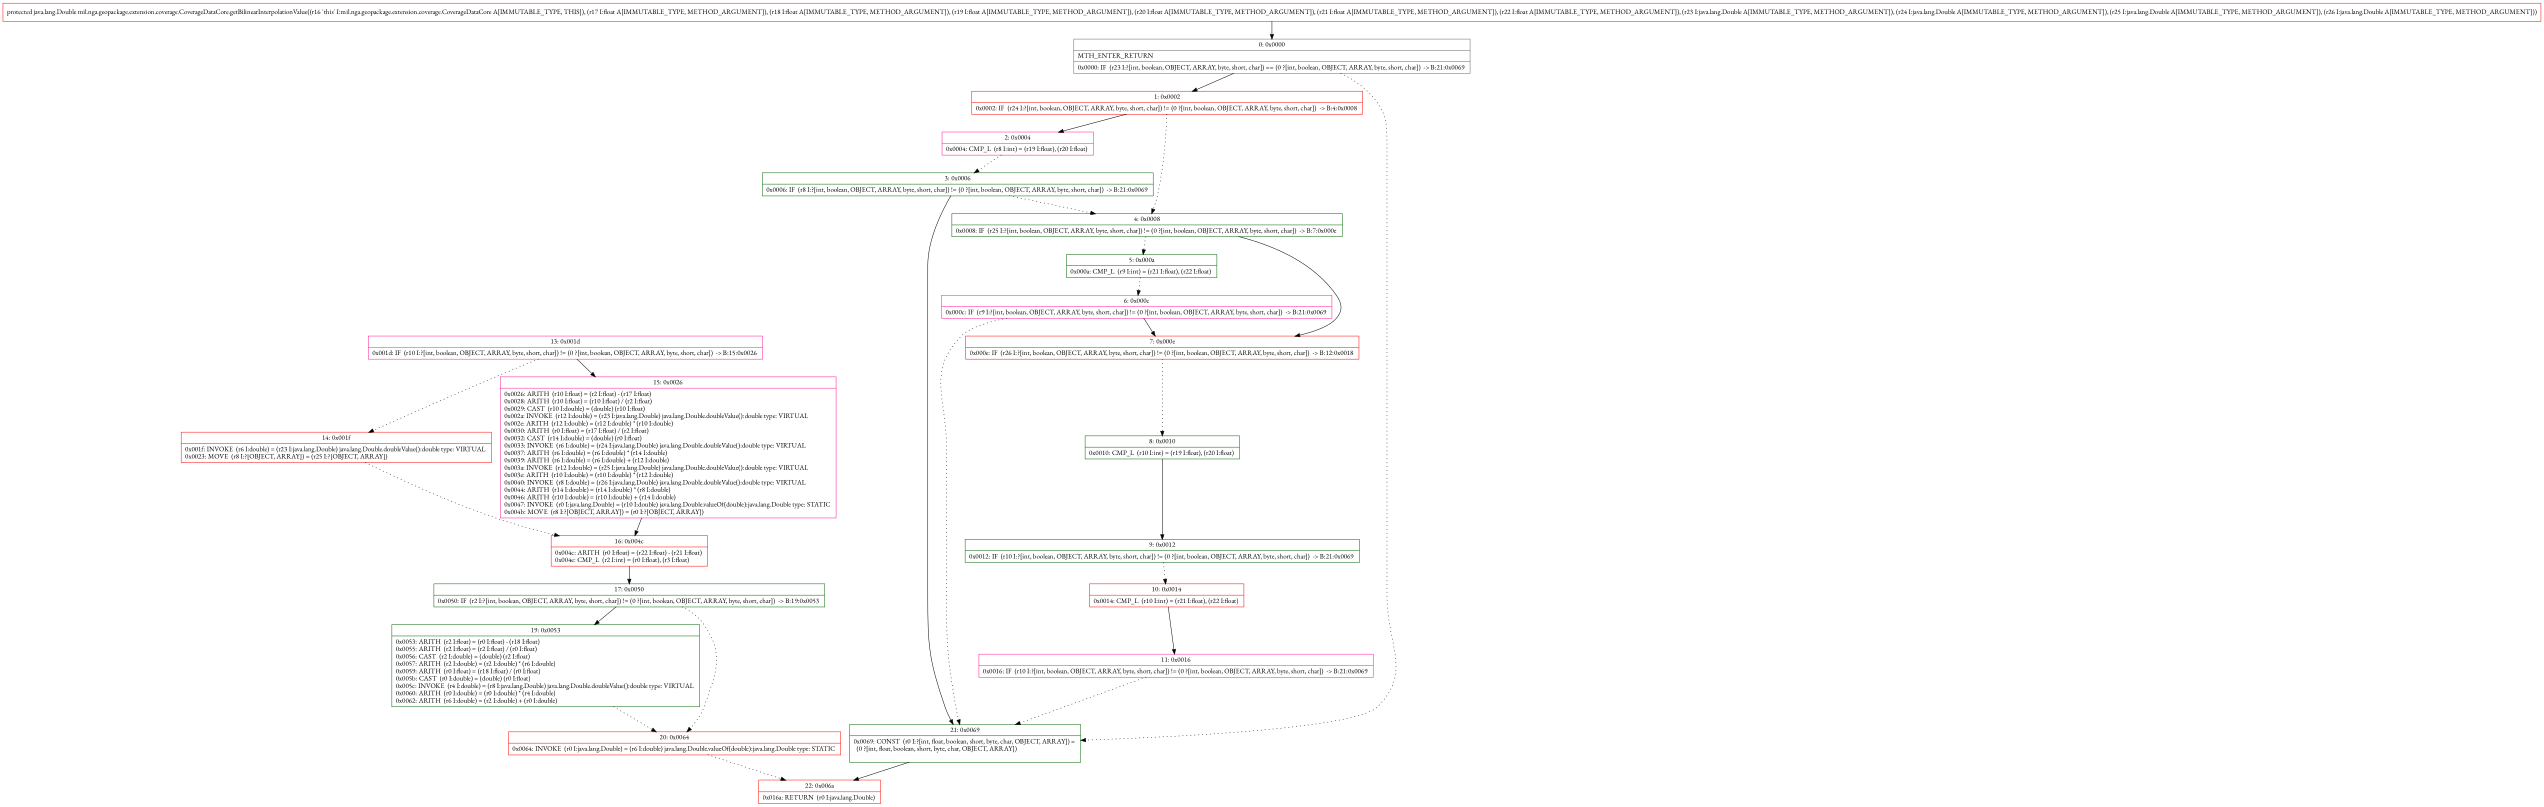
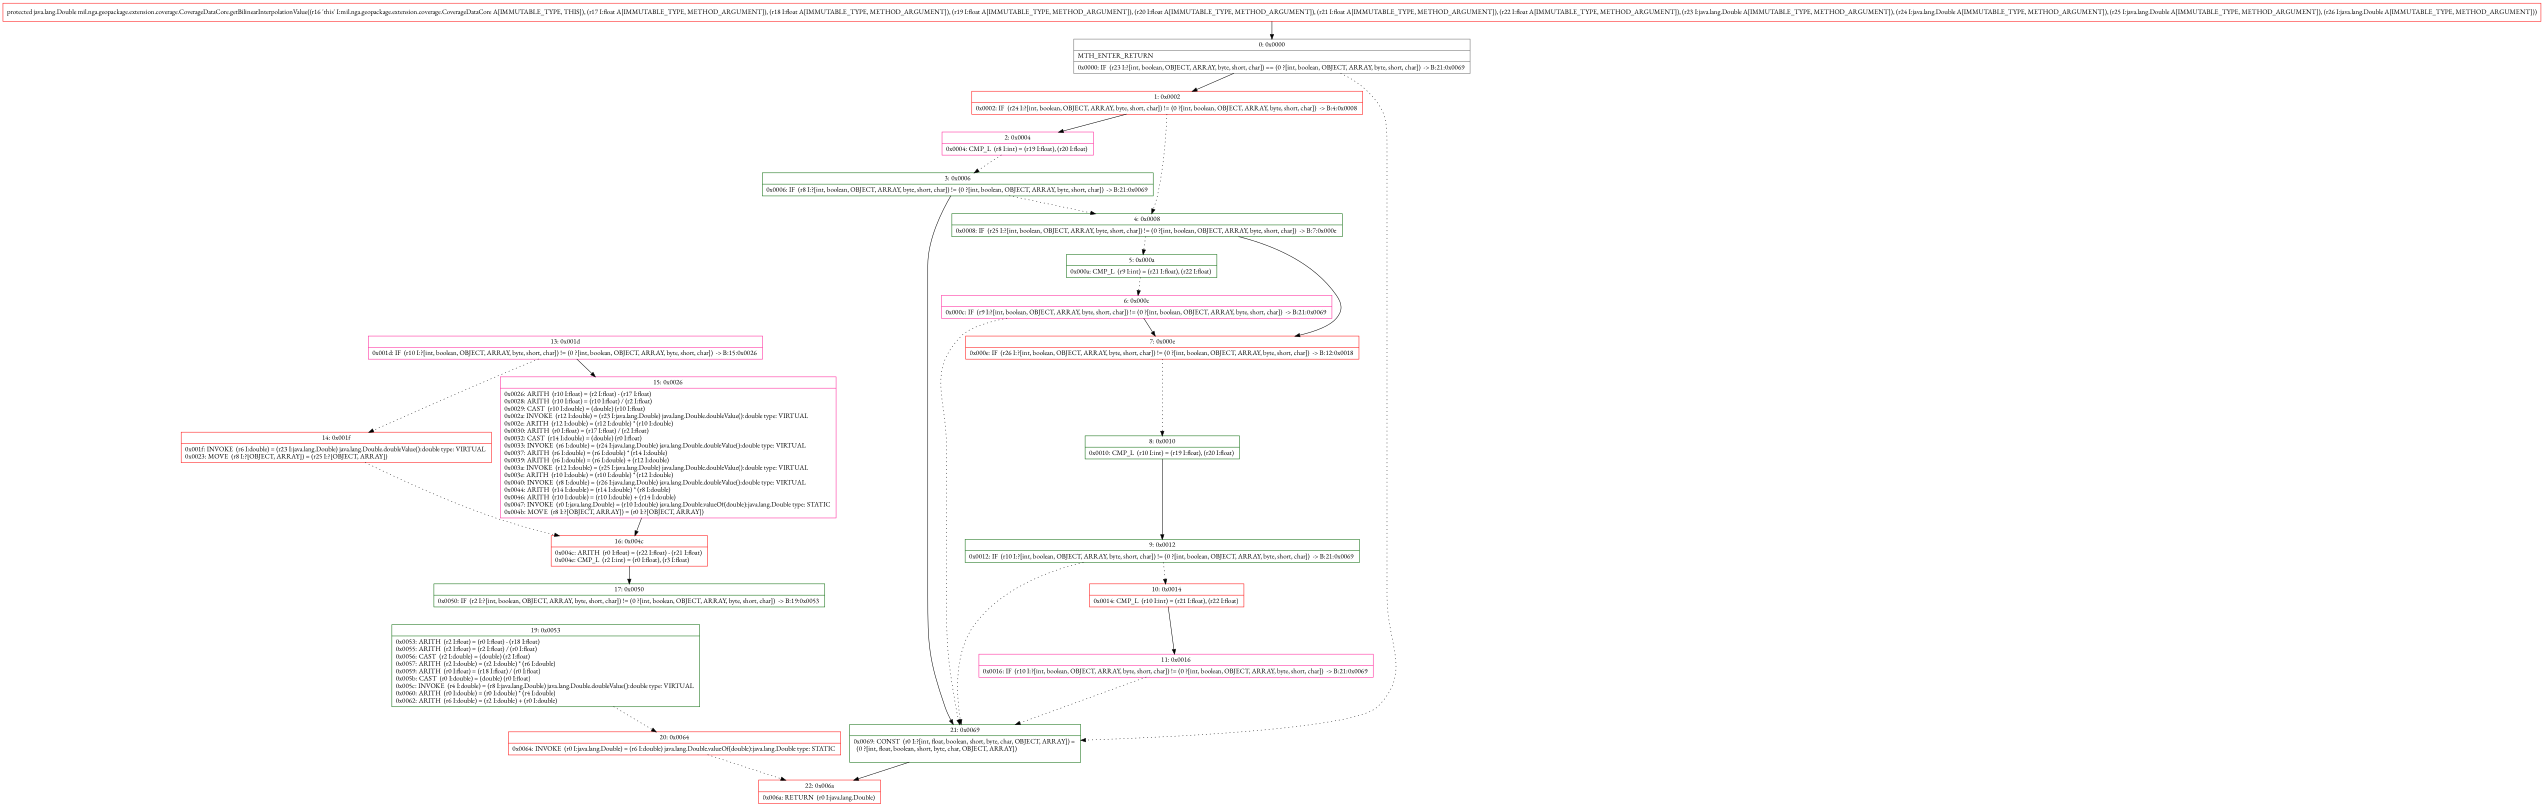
none -> (984, 613)
(607, 614) -> none
(716, 664) -> none
(820, 797) -> (820, 797)
